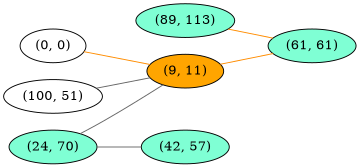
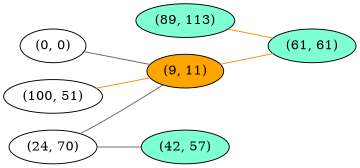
(117, 58) -> (117, 58)
(123, 83) -> (123, 83)
(53, 147) -> (53, 147)
